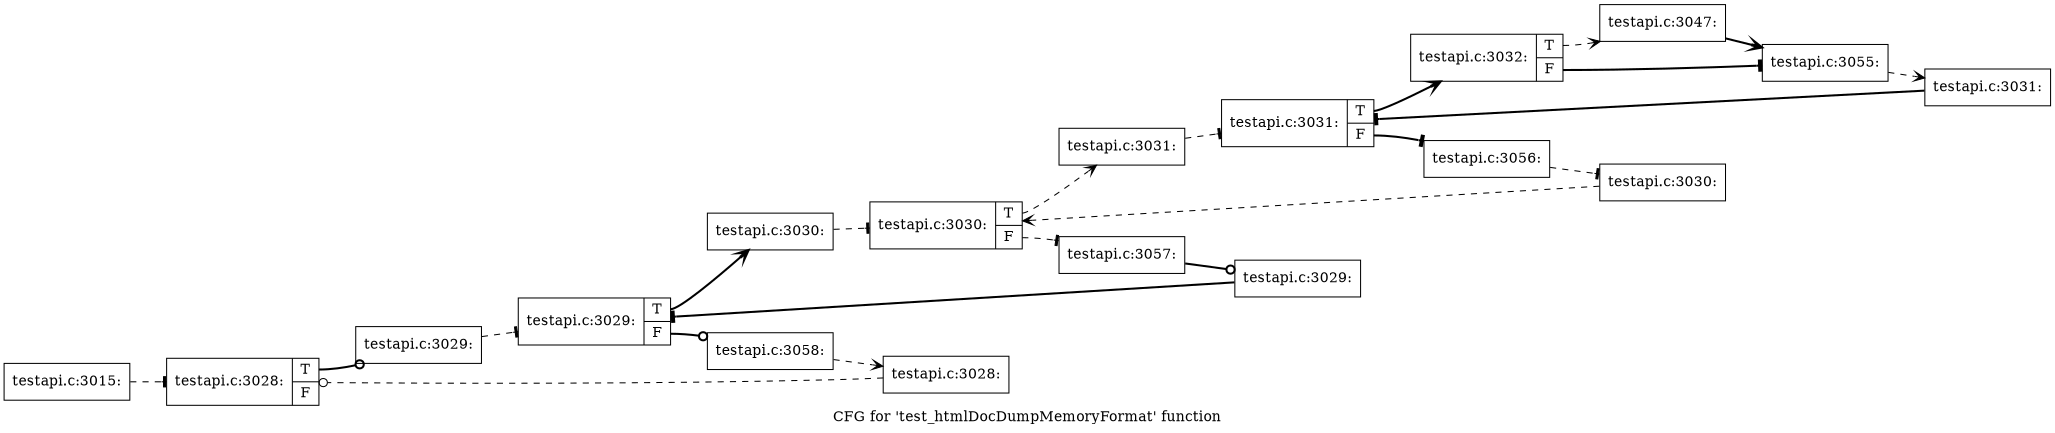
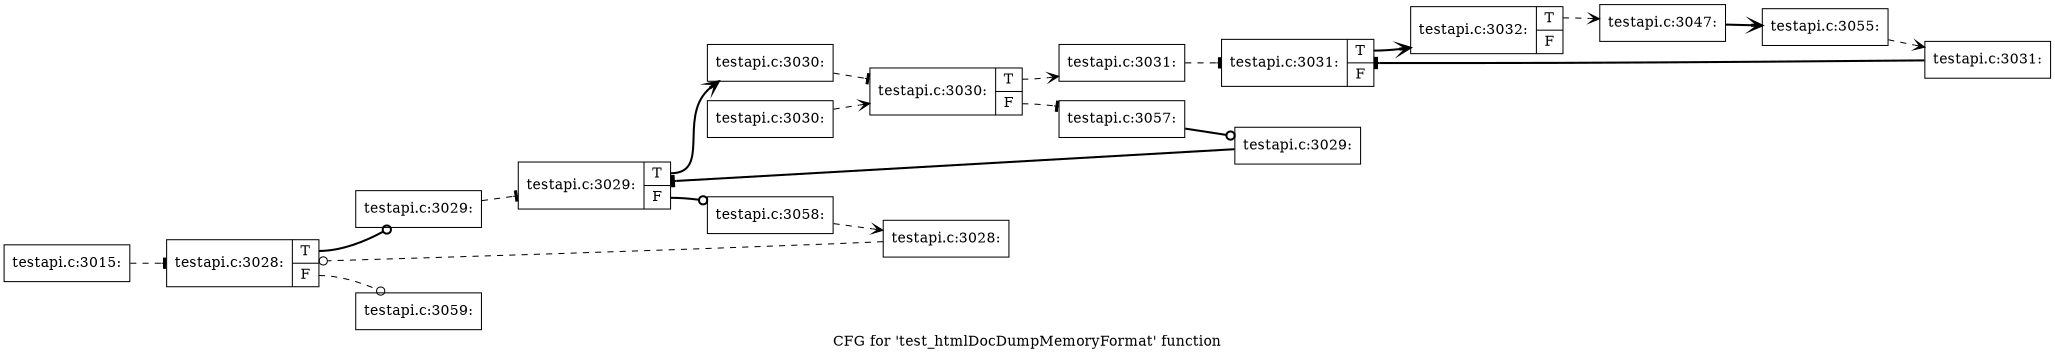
(1660, 69) -> none
(1487, 159) -> none
none -> (419, 311)
